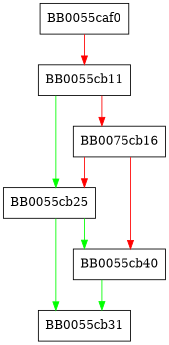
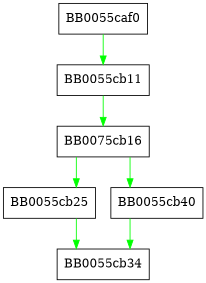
(84, 45) -> (103, 45)
(102, 106) -> (103, 106)
(56, 137) -> none
(84, 168) -> (76, 168)
(130, 199) -> (130, 168)
(84, 229) -> none
(84, 326) -> (103, 264)
